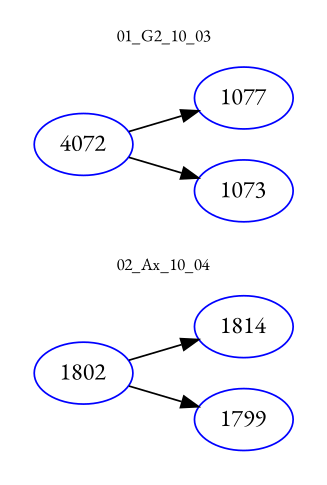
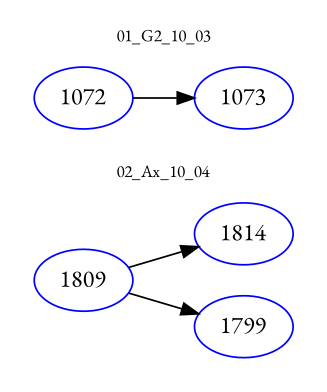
(244, 98) -> none
(84, 144) -> (84, 98)
(84, 373) -> (84, 280)
